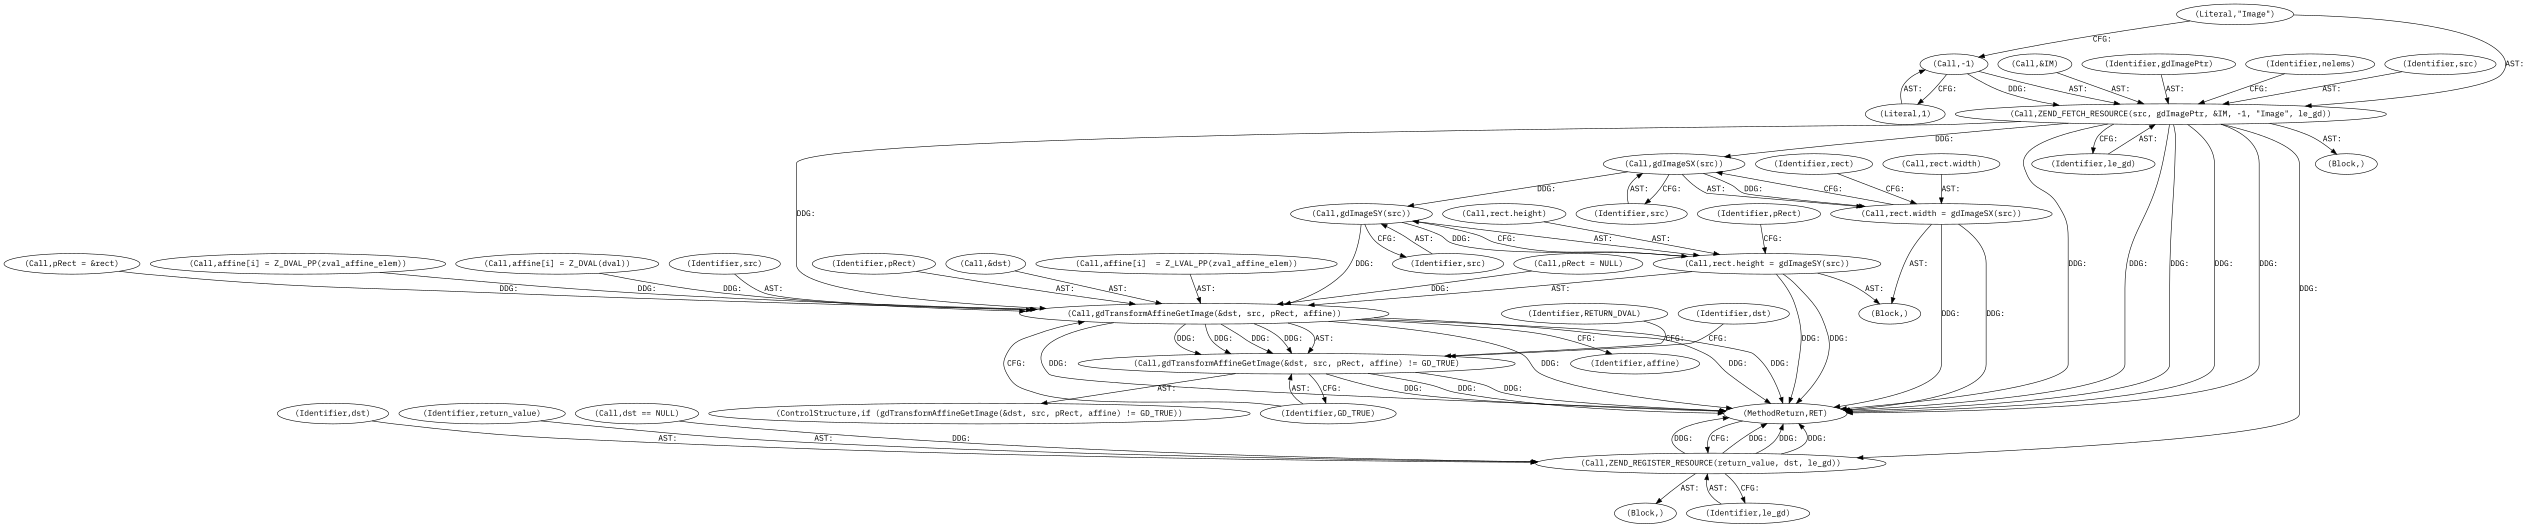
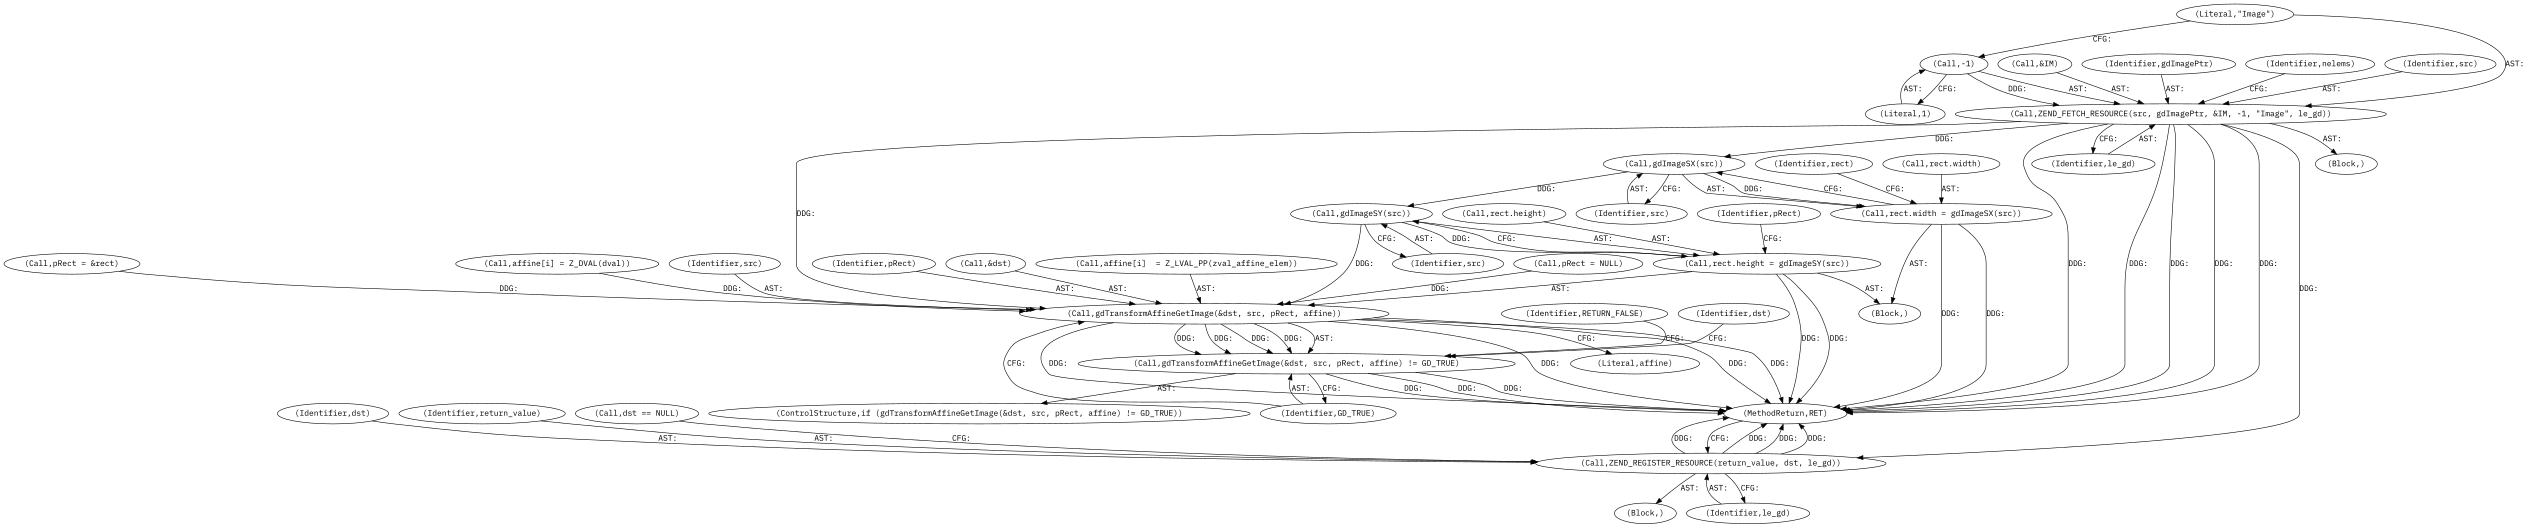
(298, 264) -> none
(1585, 314) -> (1585, 314)
(1635, 364) -> (1635, 364)
(964, 439) -> (964, 439)
